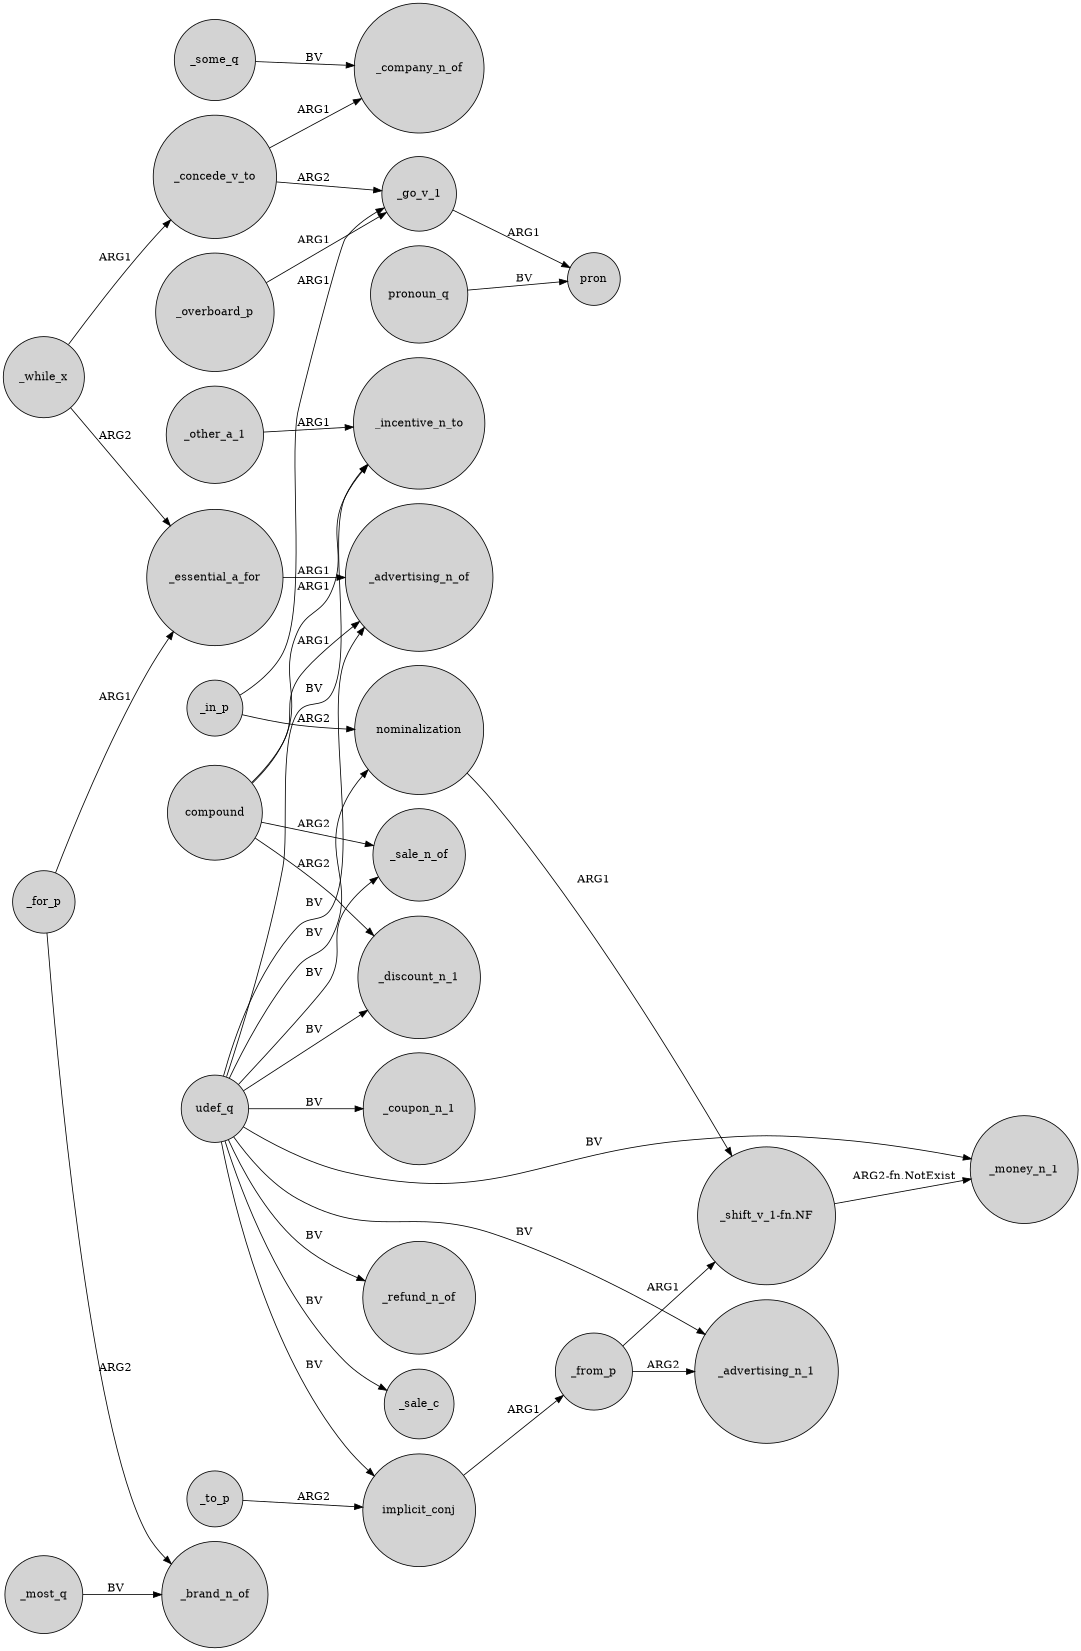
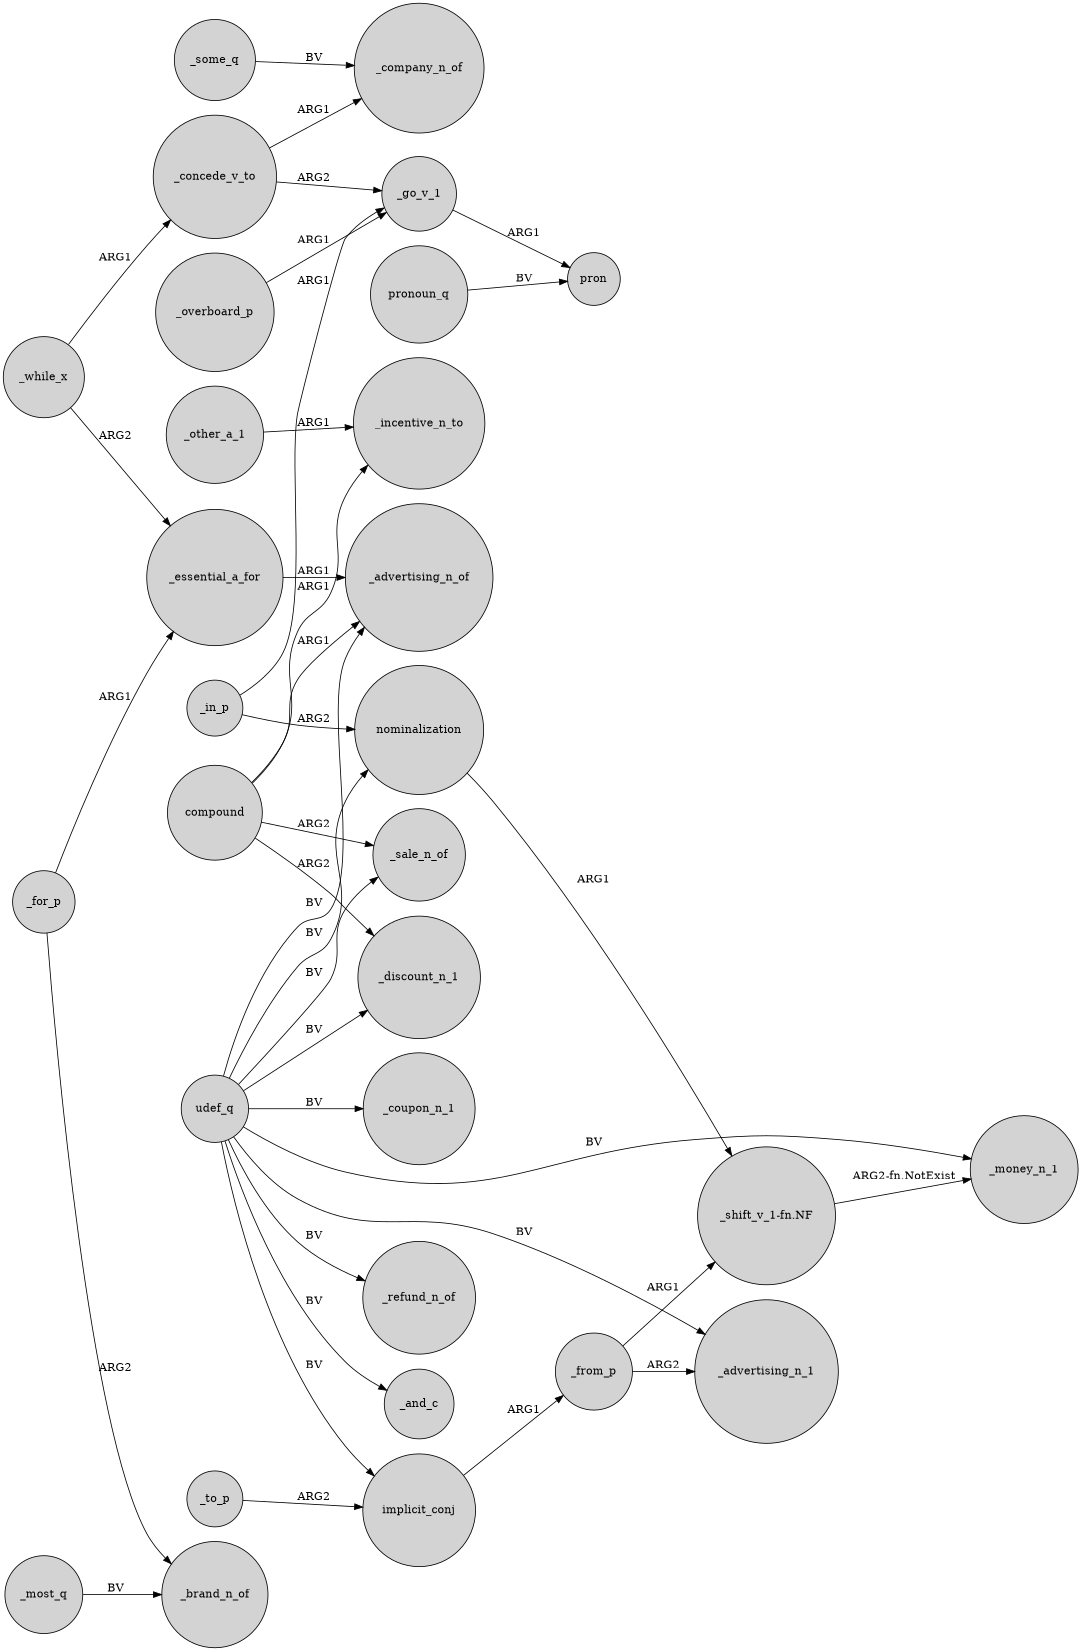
(286, 763) -> none
(419, 1404) -> (419, 1404)
